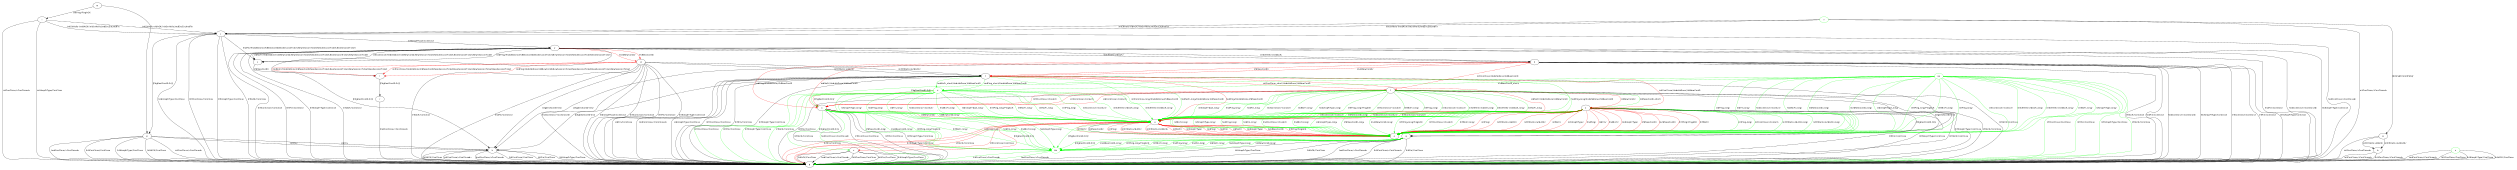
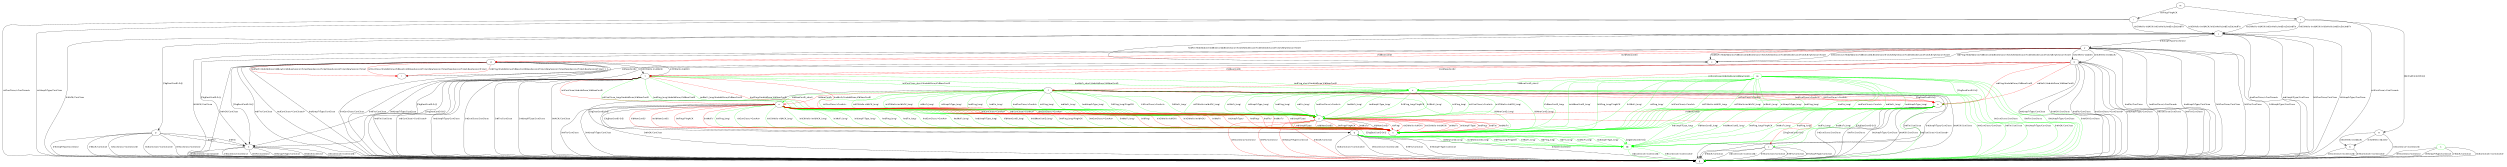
(1824, 20) -> (2301, 20)
(147, 51) -> (2240, 13)
(1177, 81) -> (846, 82)
(380, 99) -> none
